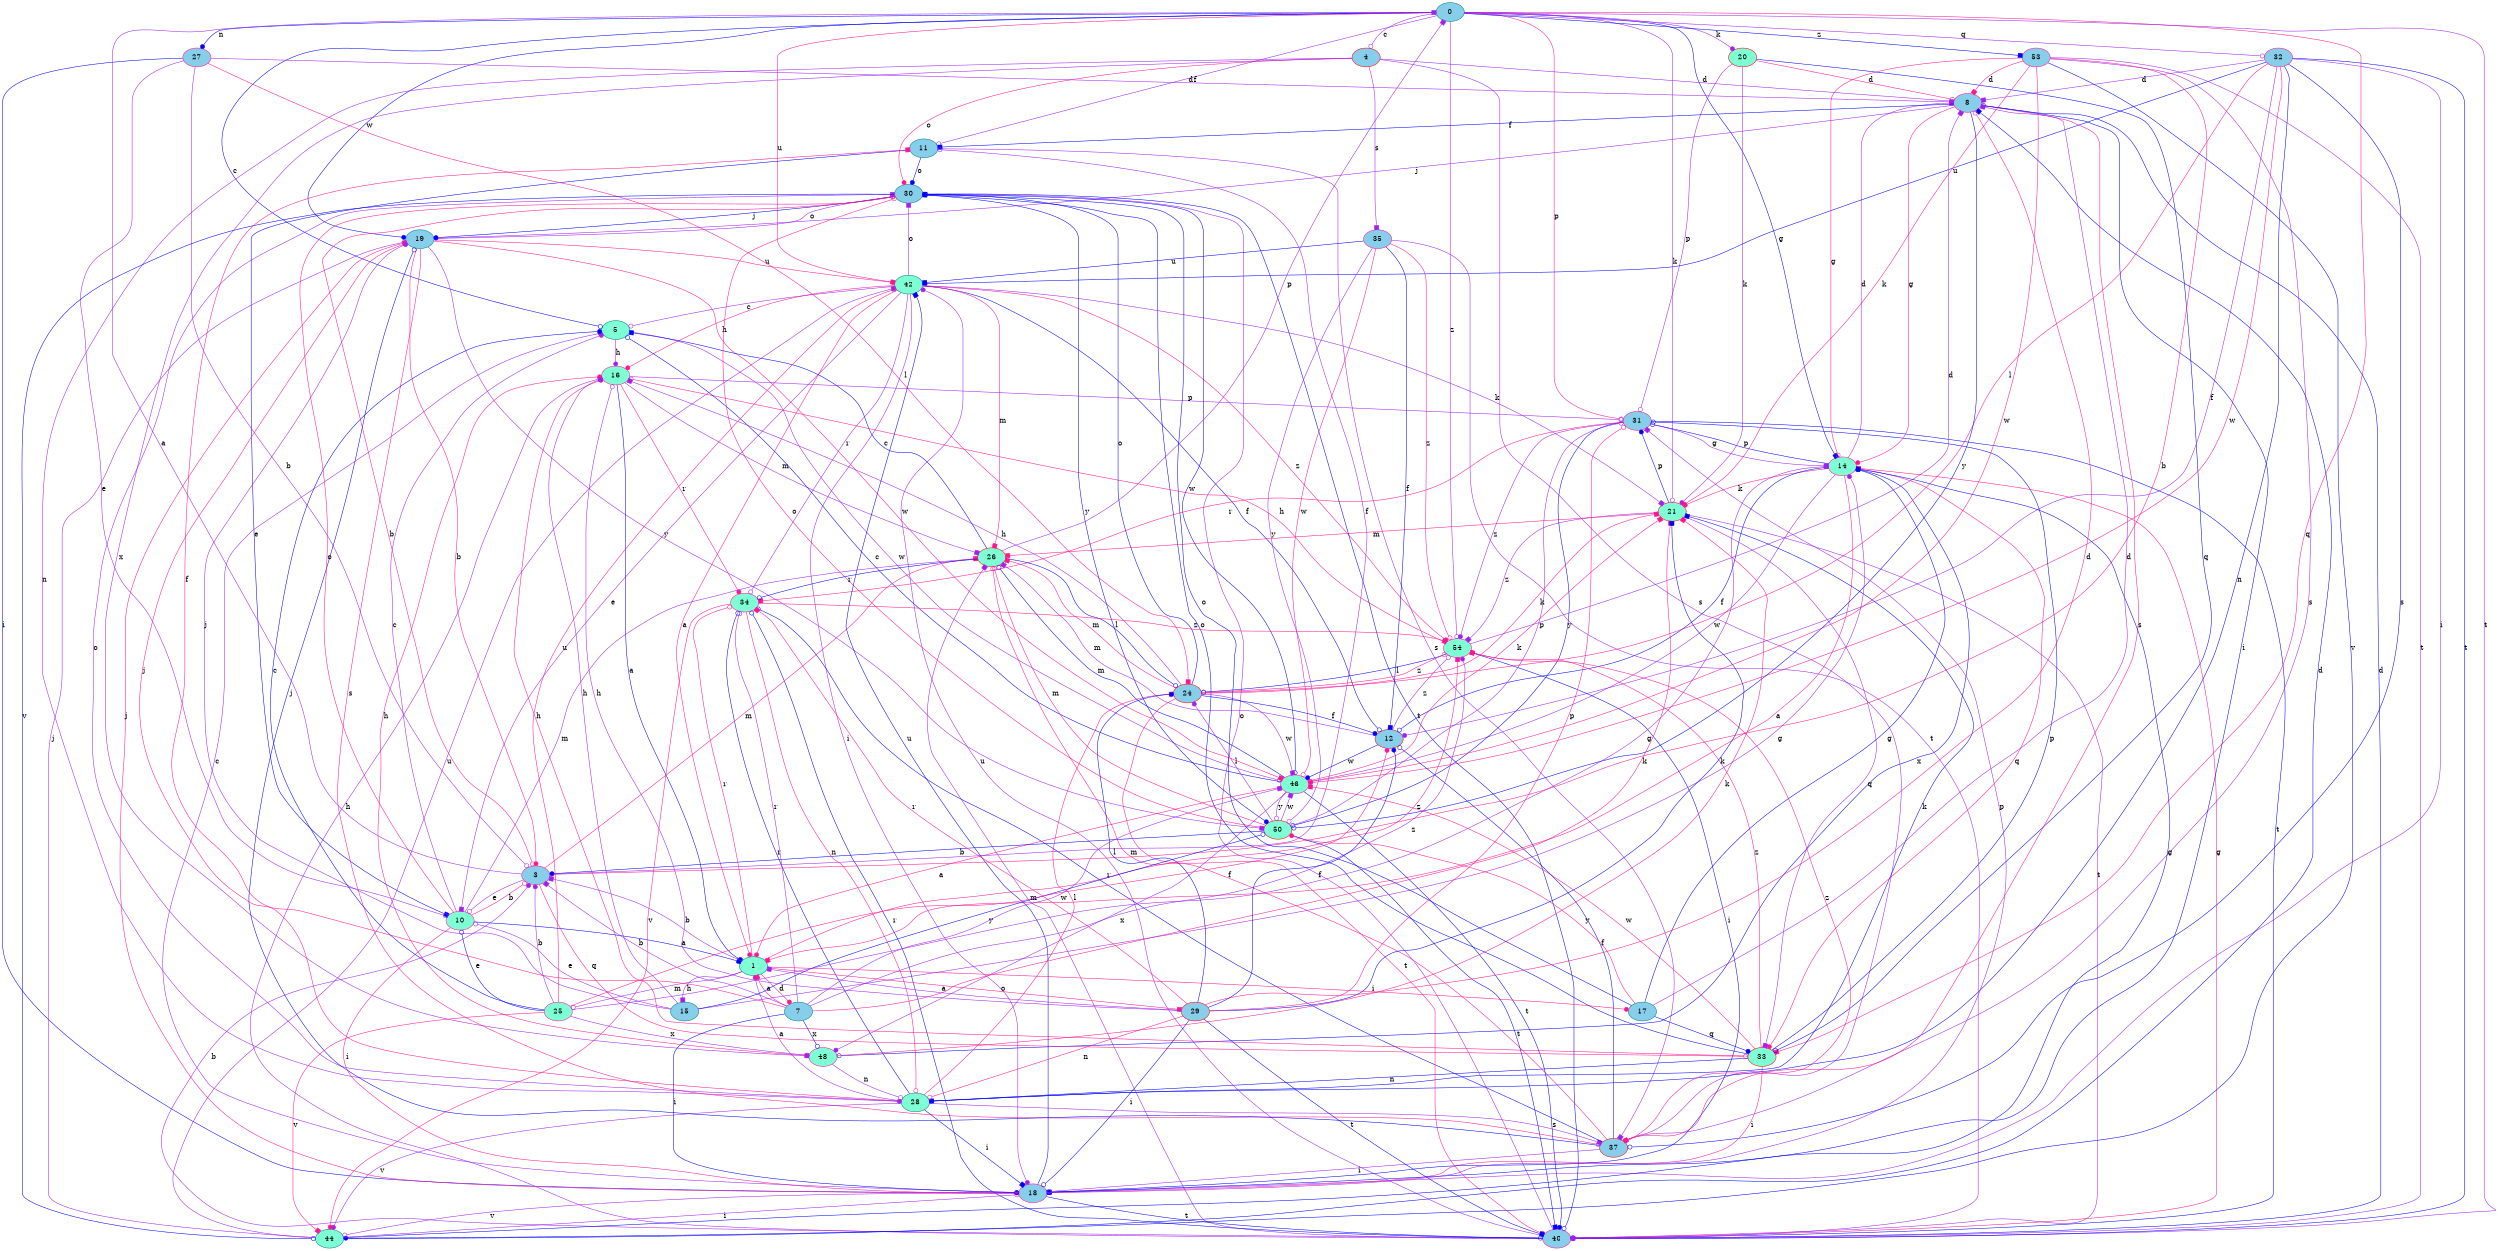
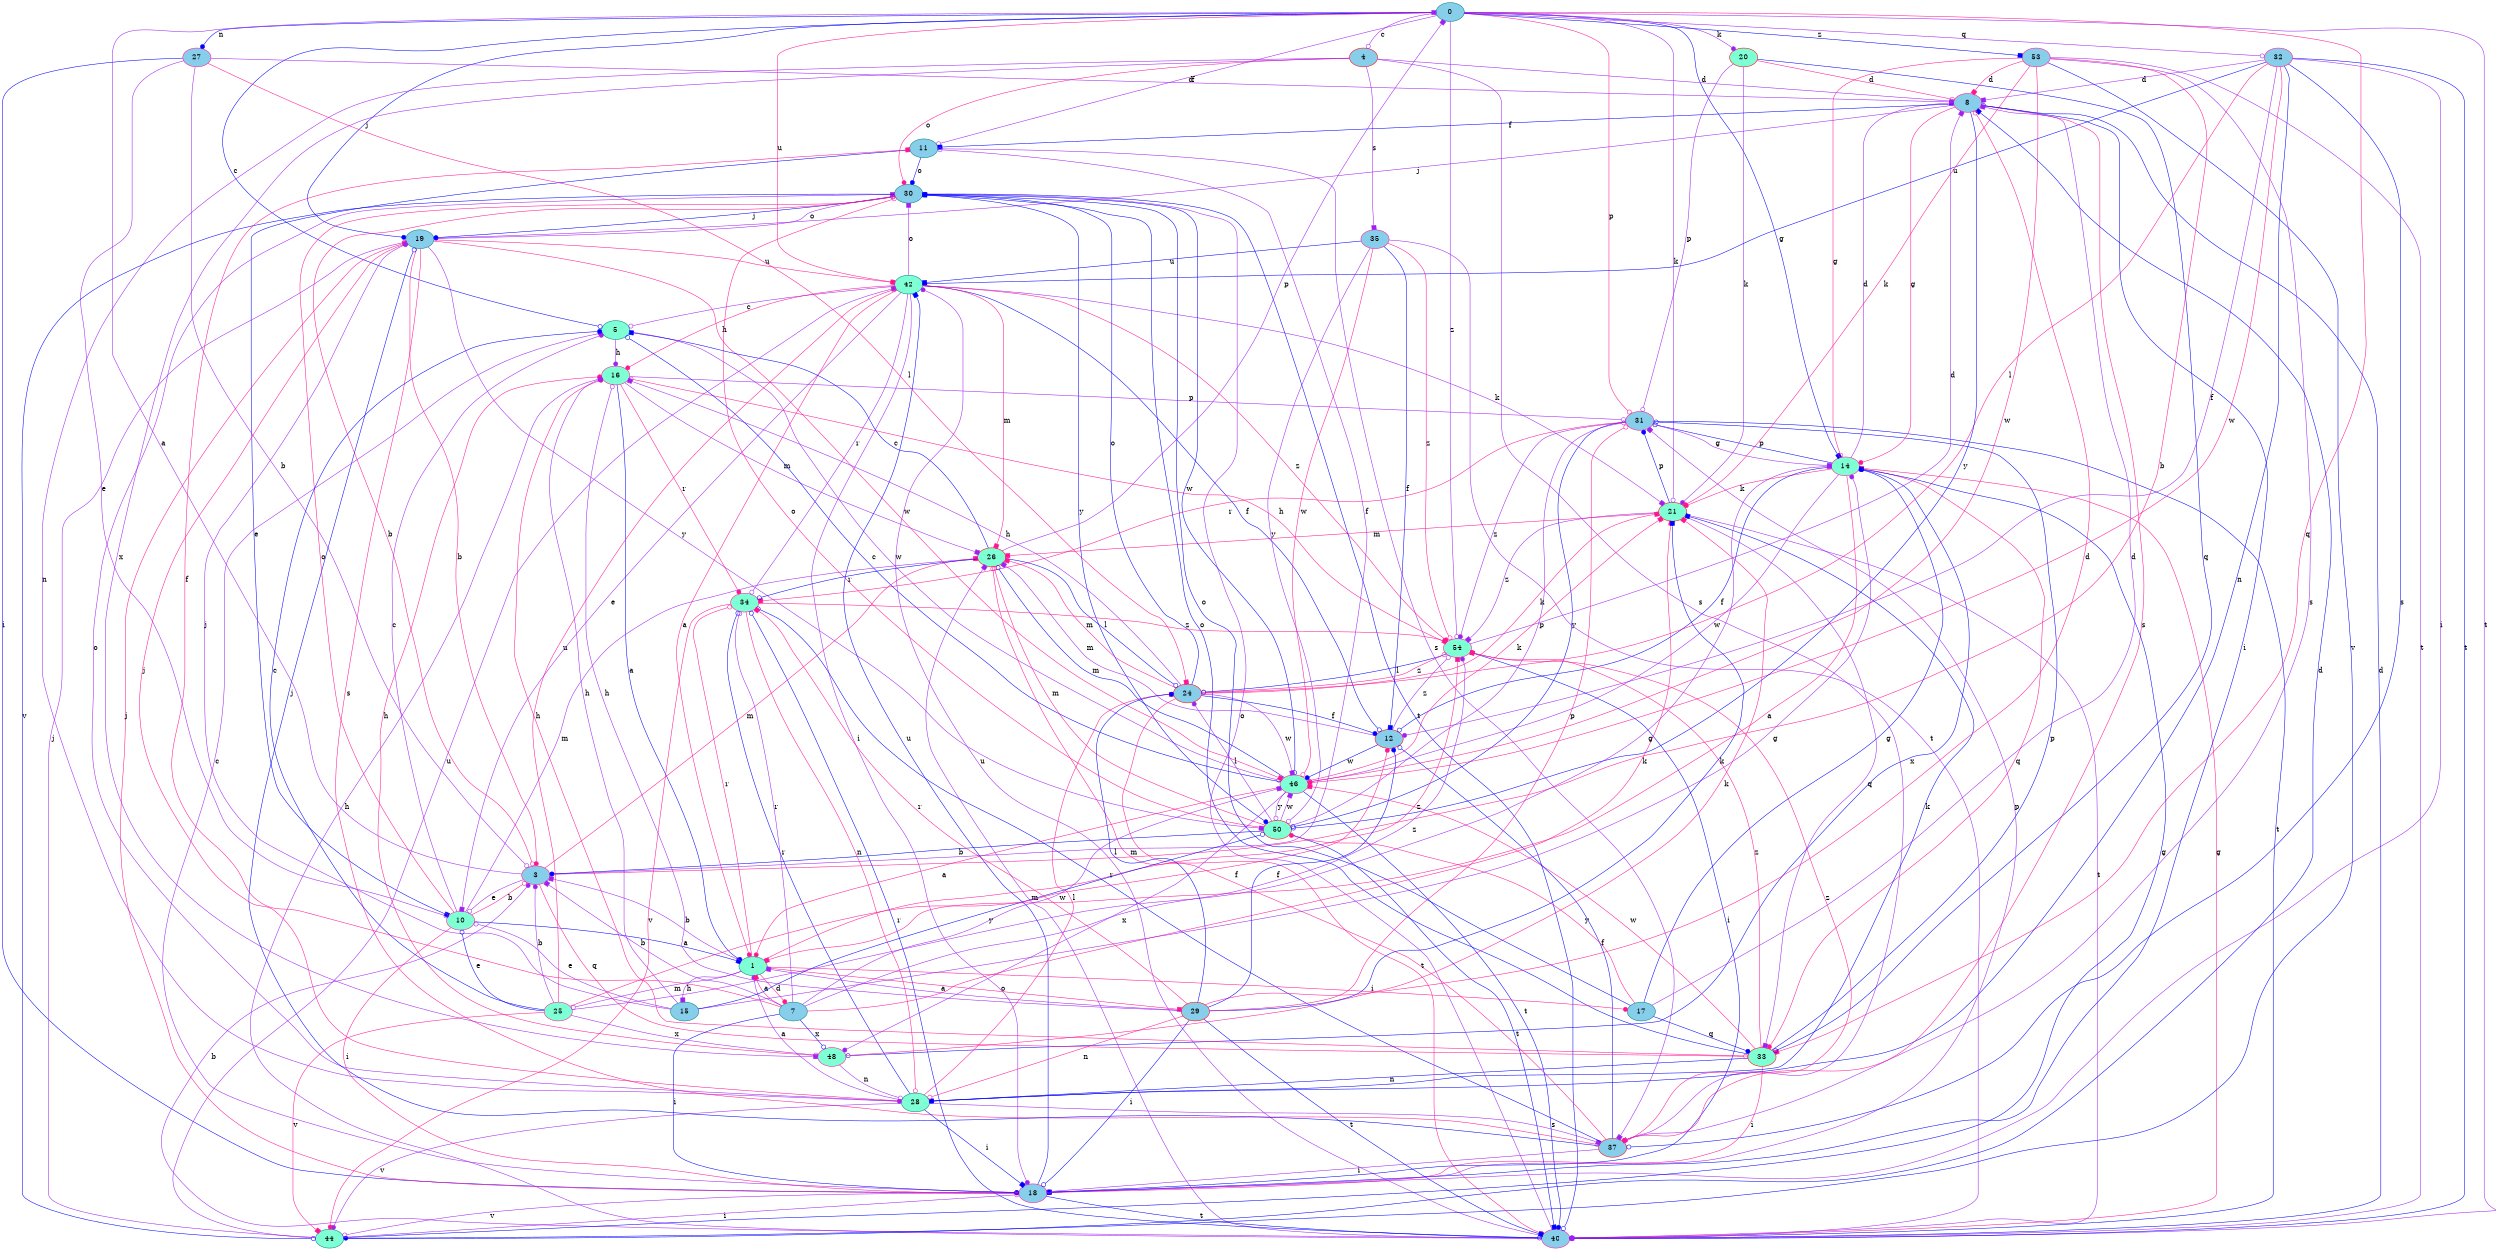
(370, 126) -> (367, 126)
